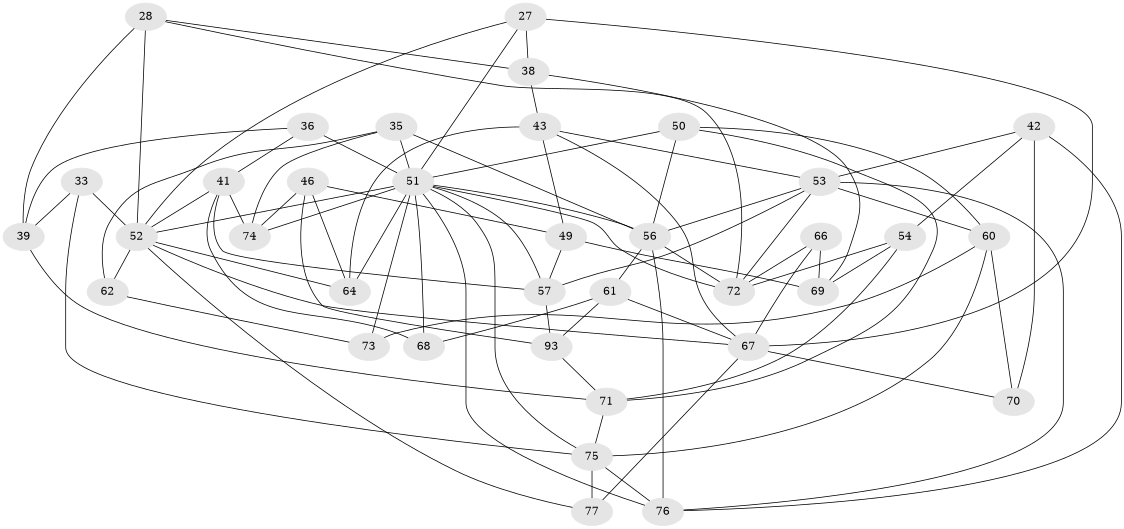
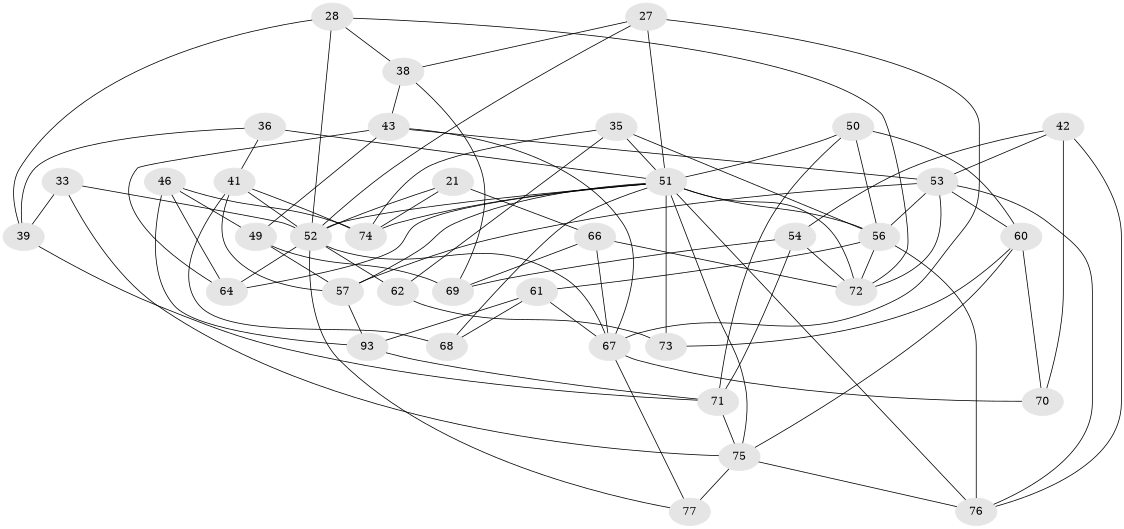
none -> (453, 182)
